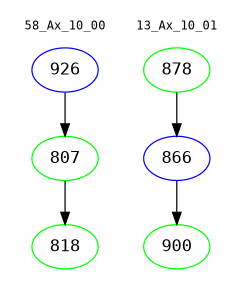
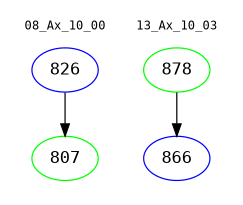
(66, 26) -> (66, 26)
(177, 26) -> (177, 26)
(65, 70) -> (65, 70)
(65, 247) -> none
(177, 247) -> none
